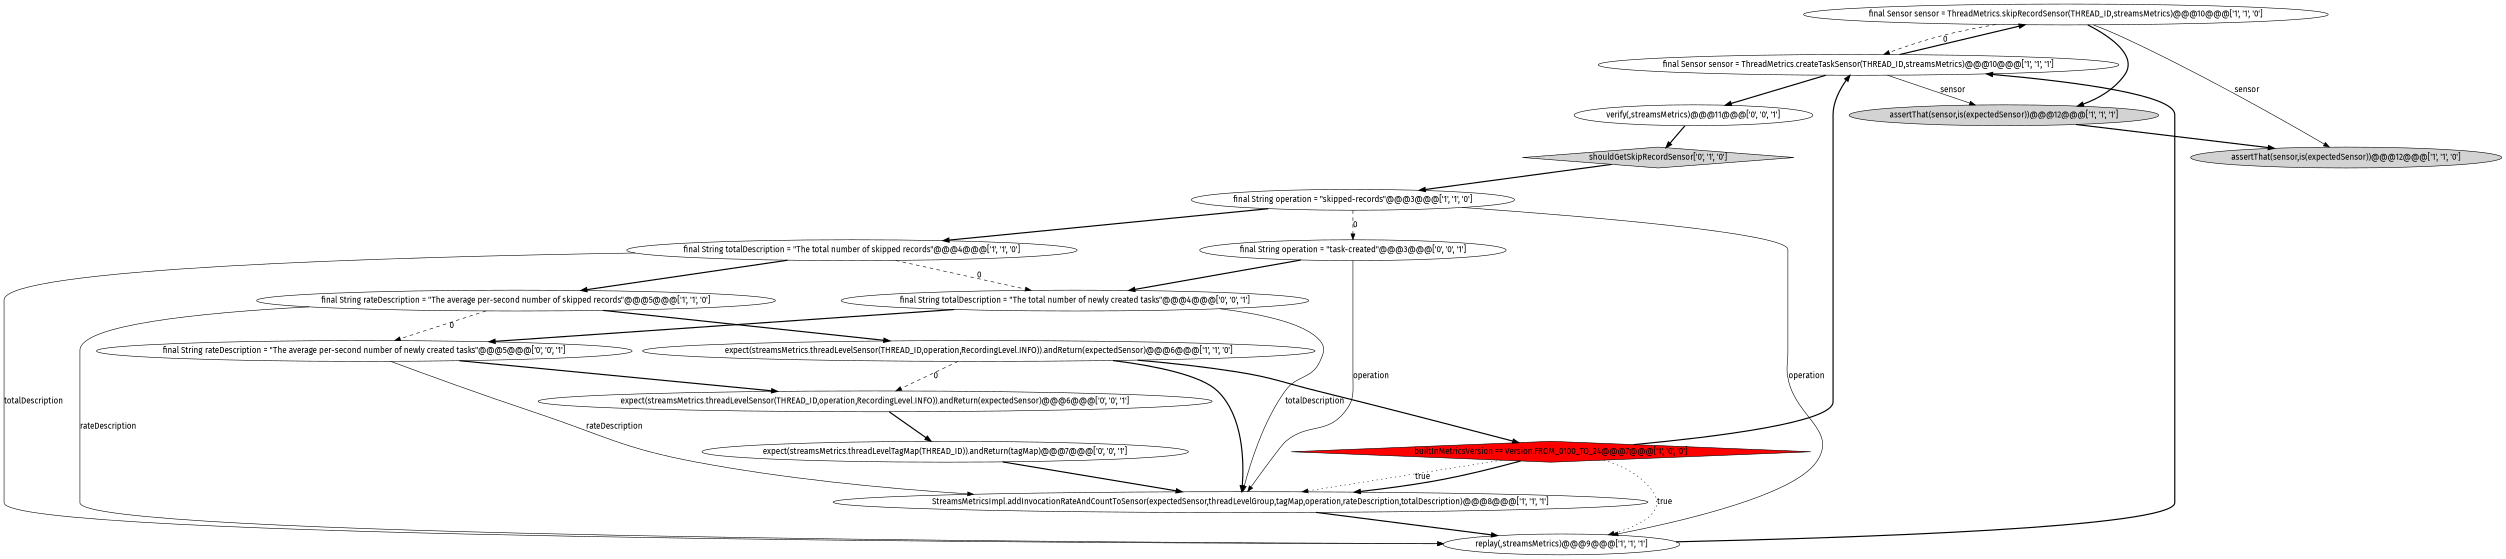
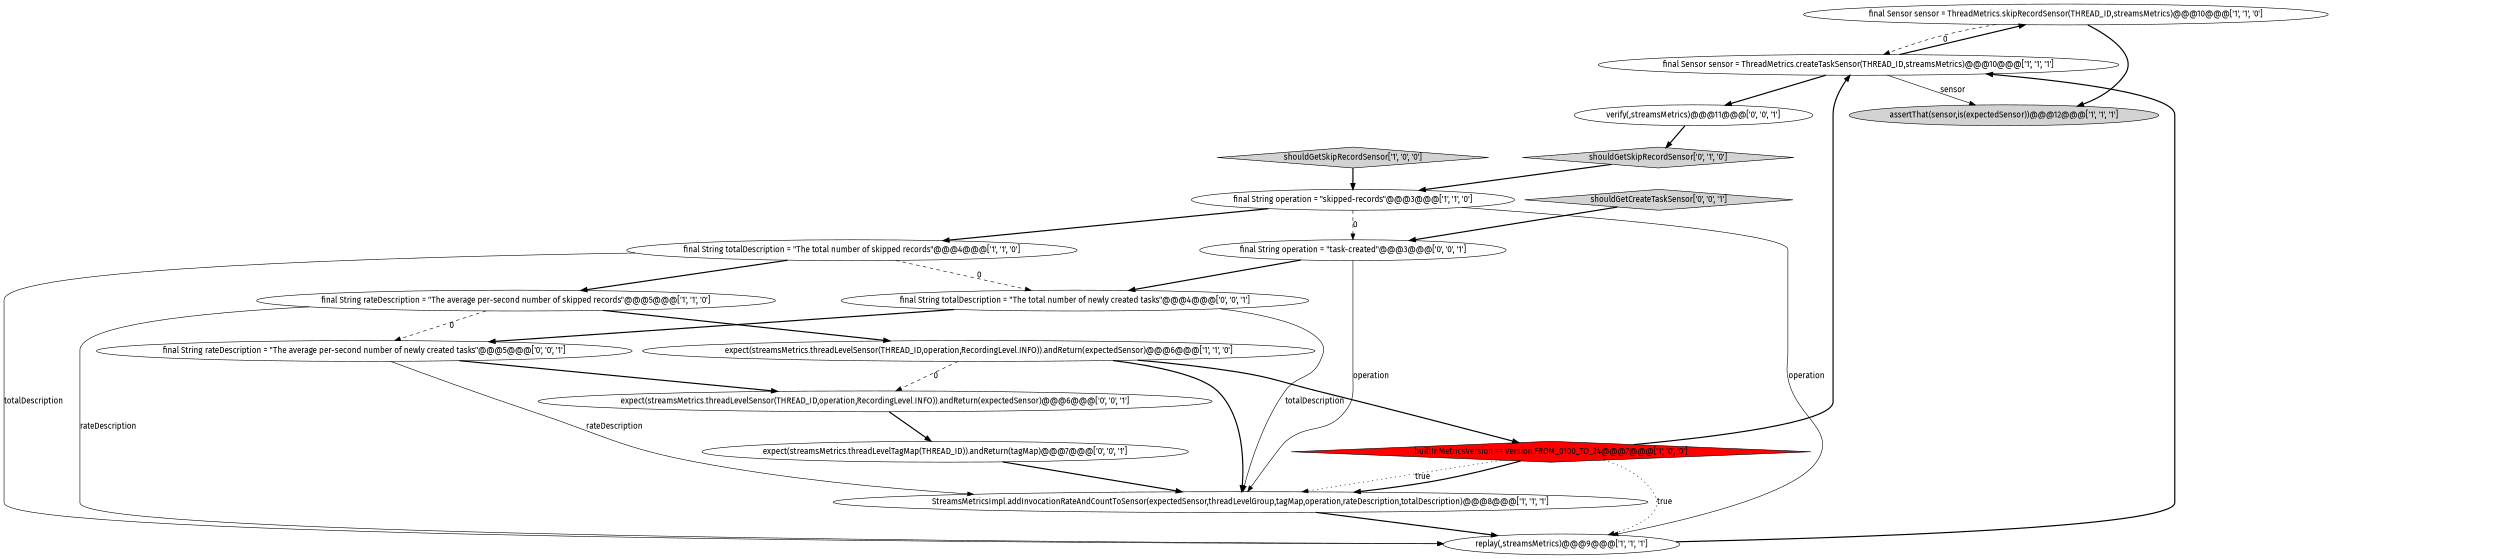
none -> (1353, 158)
(2346, 158) -> none
none -> (1659, 200)
